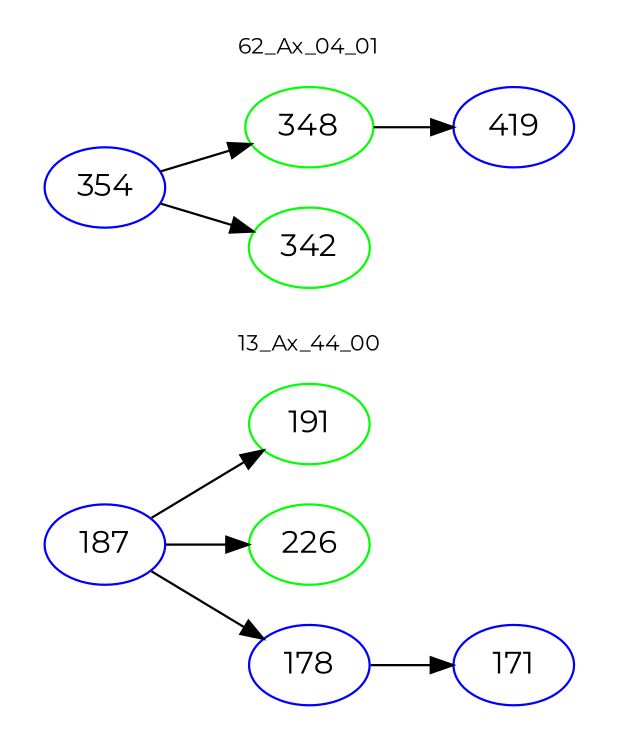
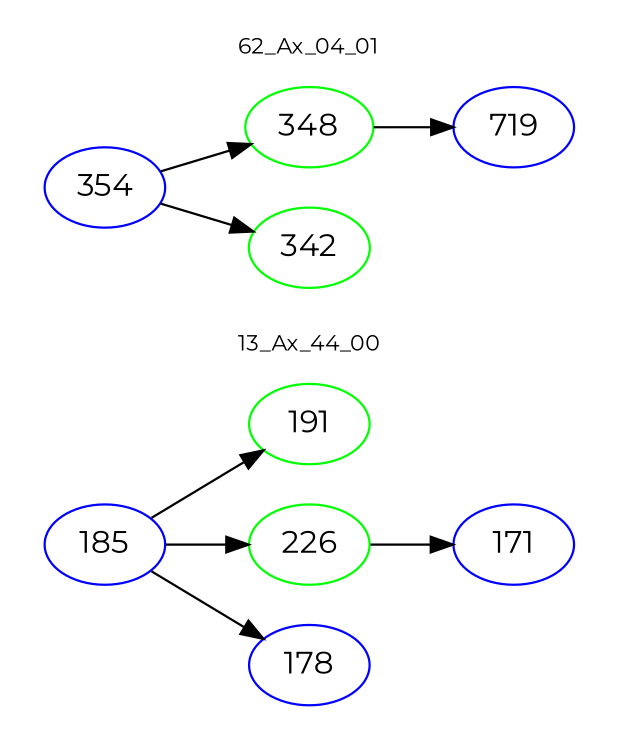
(514, 127) -> (514, 127)
(105, 545) -> (105, 545)
(400, 665) -> (400, 545)
